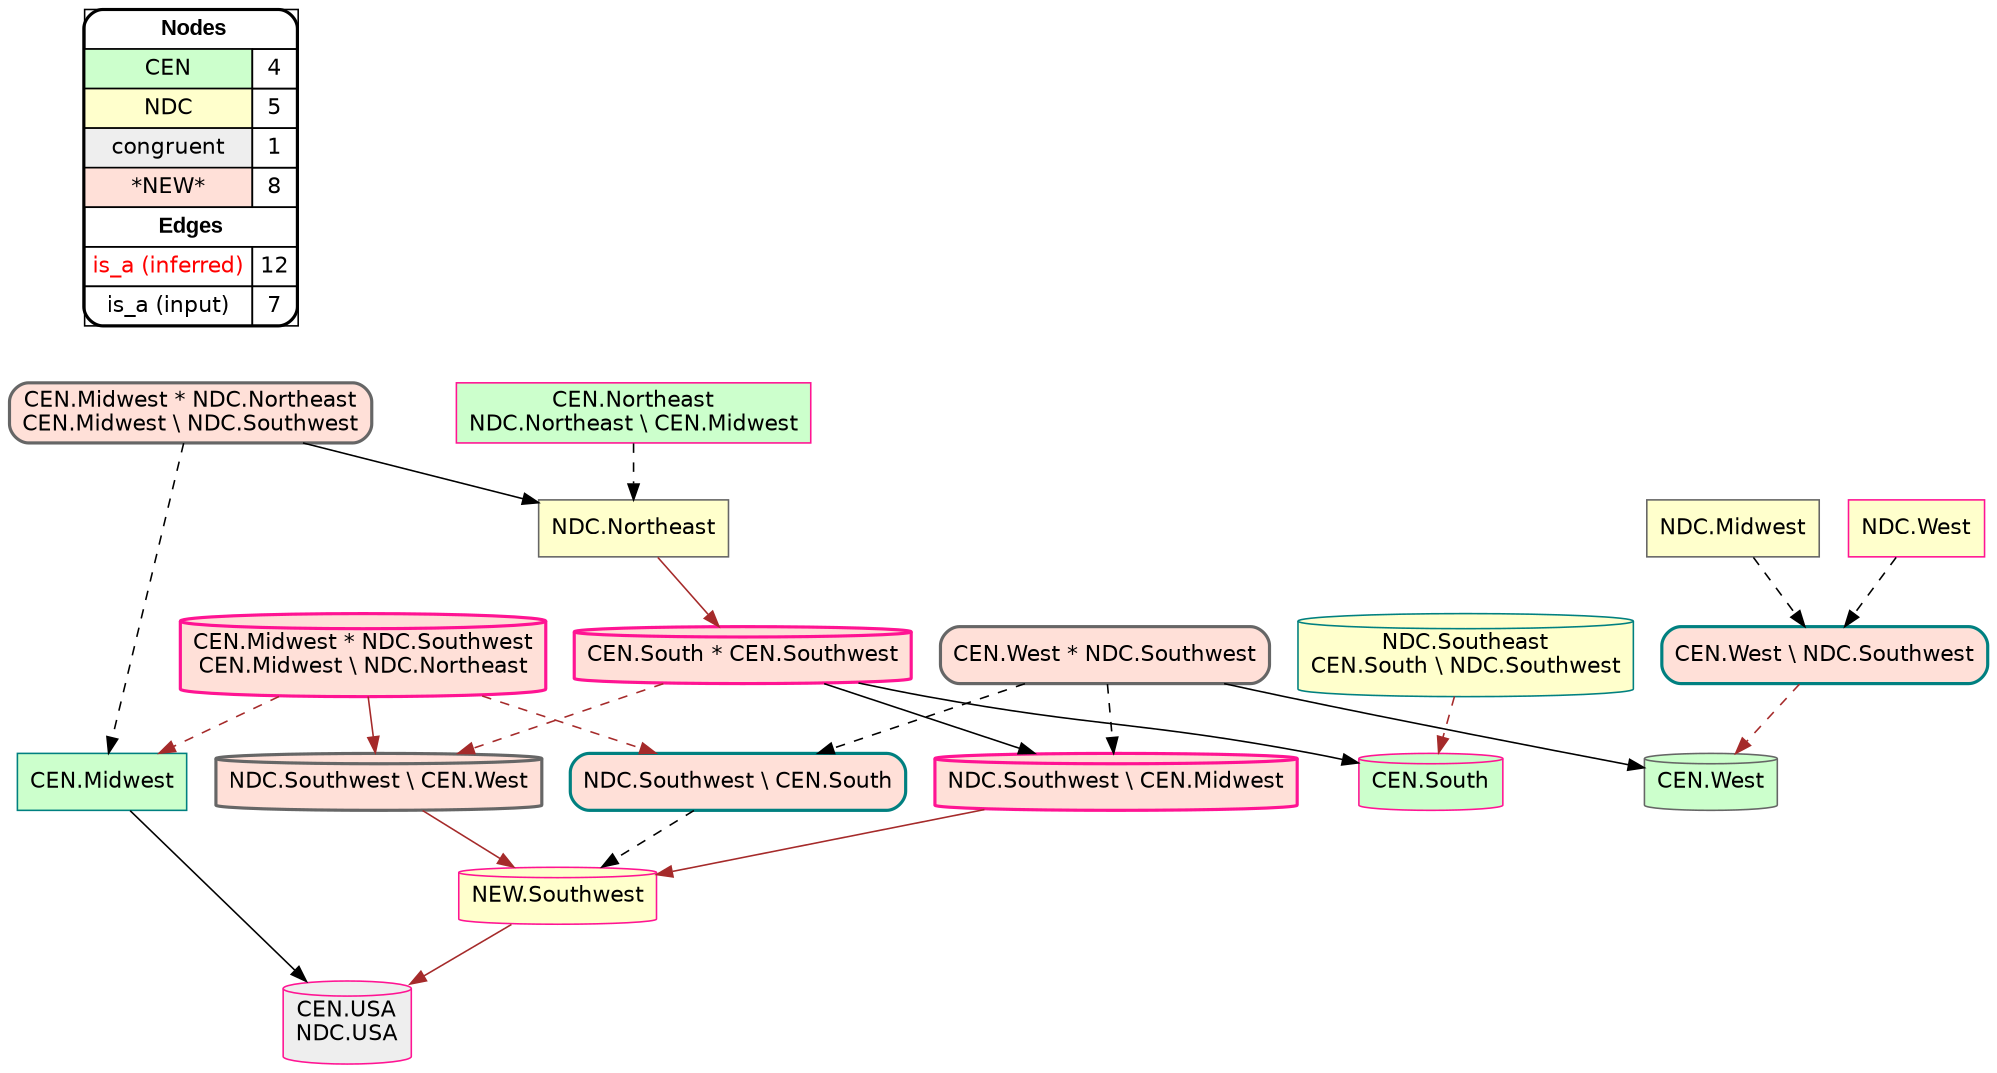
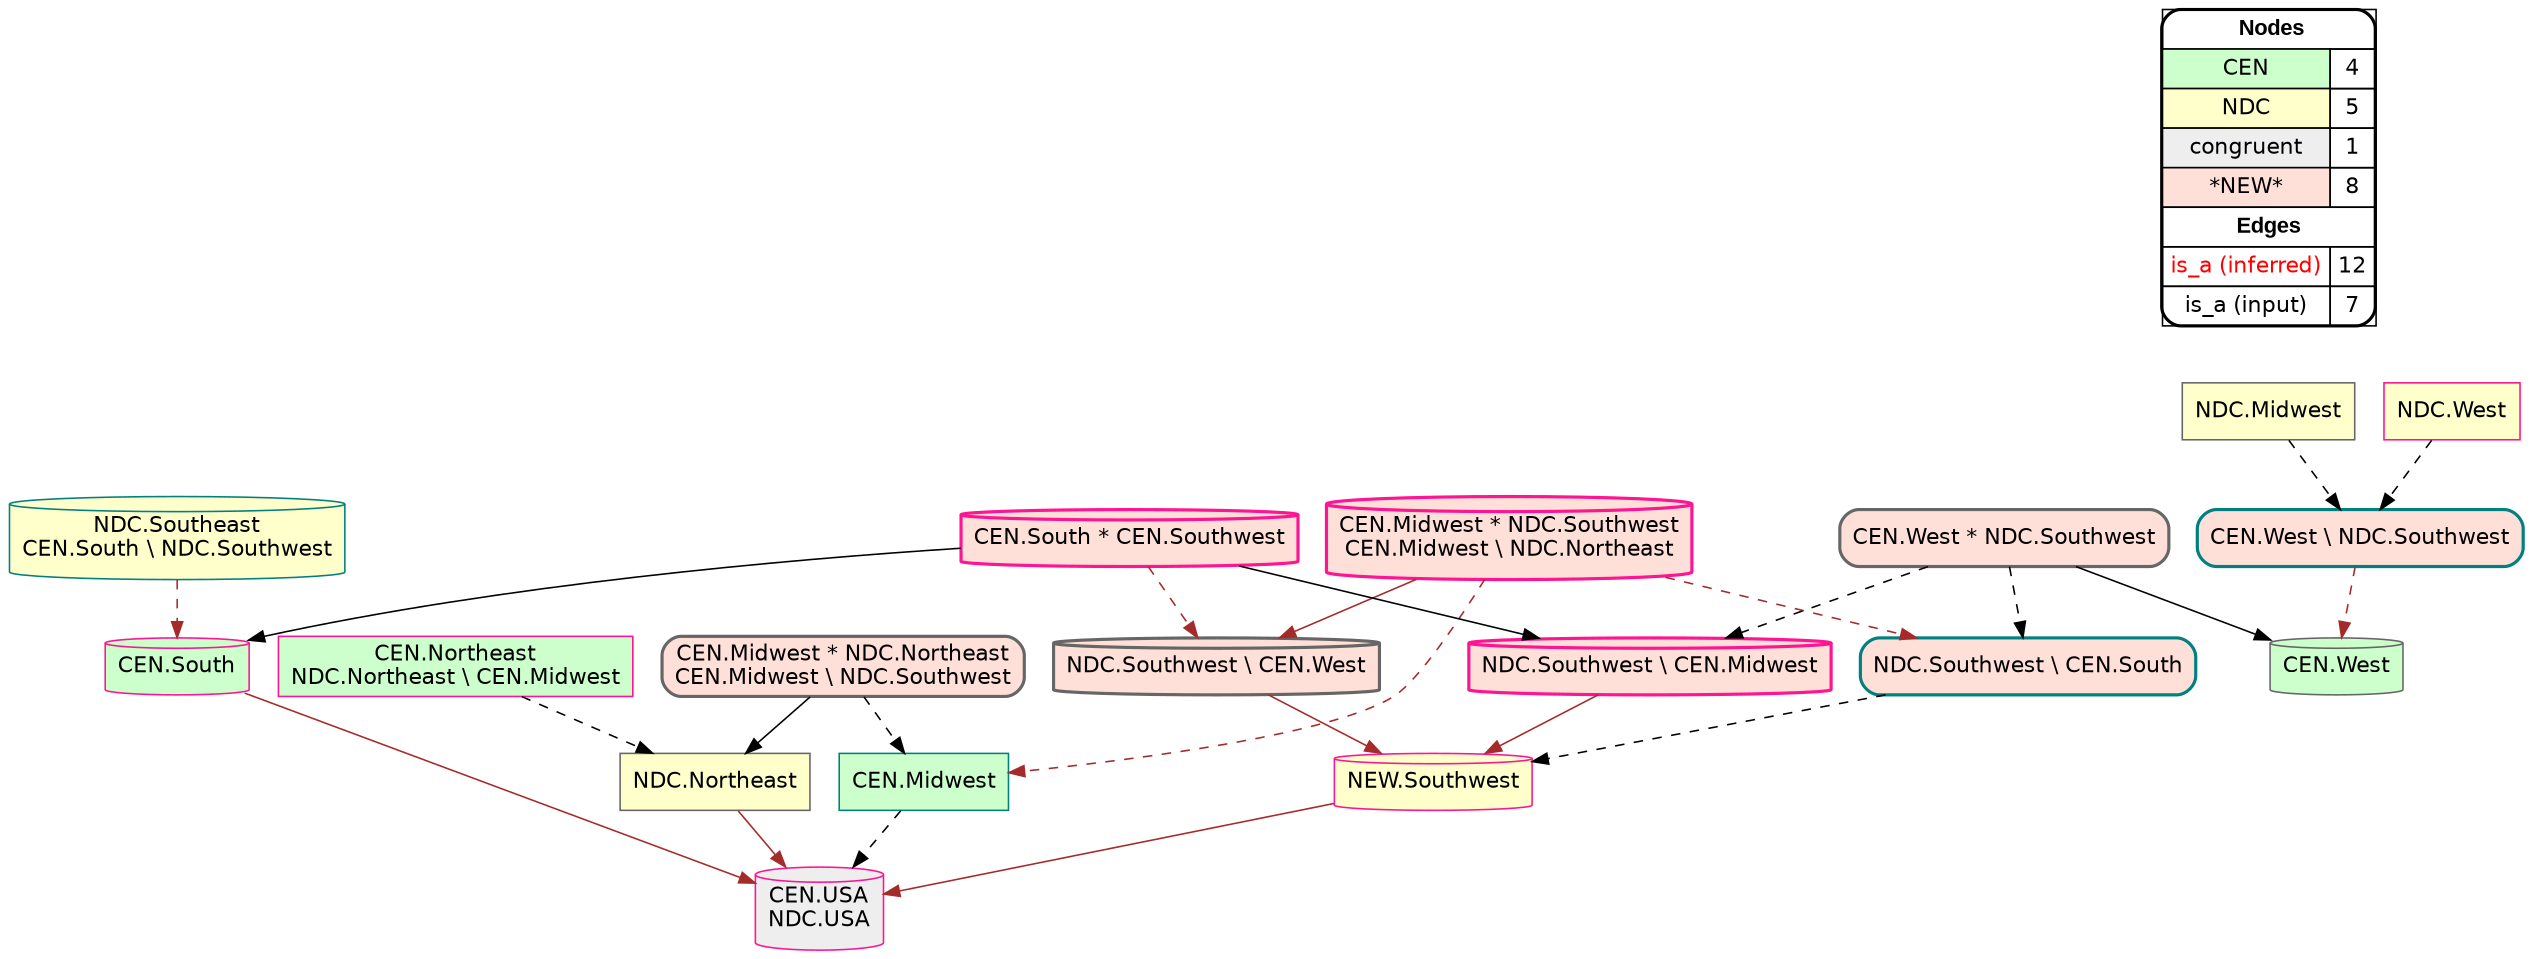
(683, 586) -> (757, 833)
none -> (492, 785)
(212, 890) -> (882, 833)
